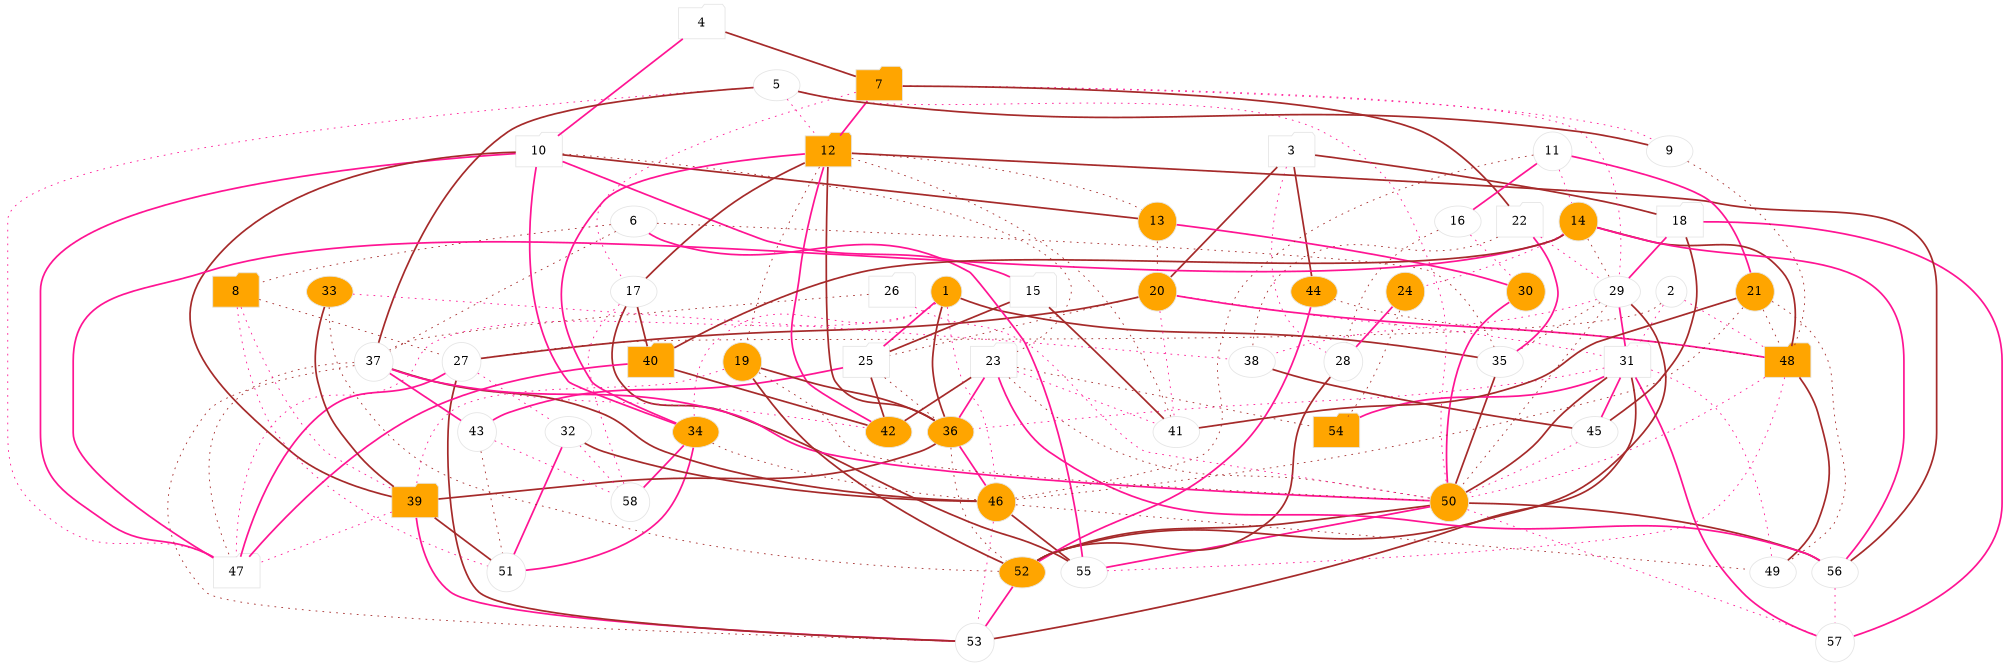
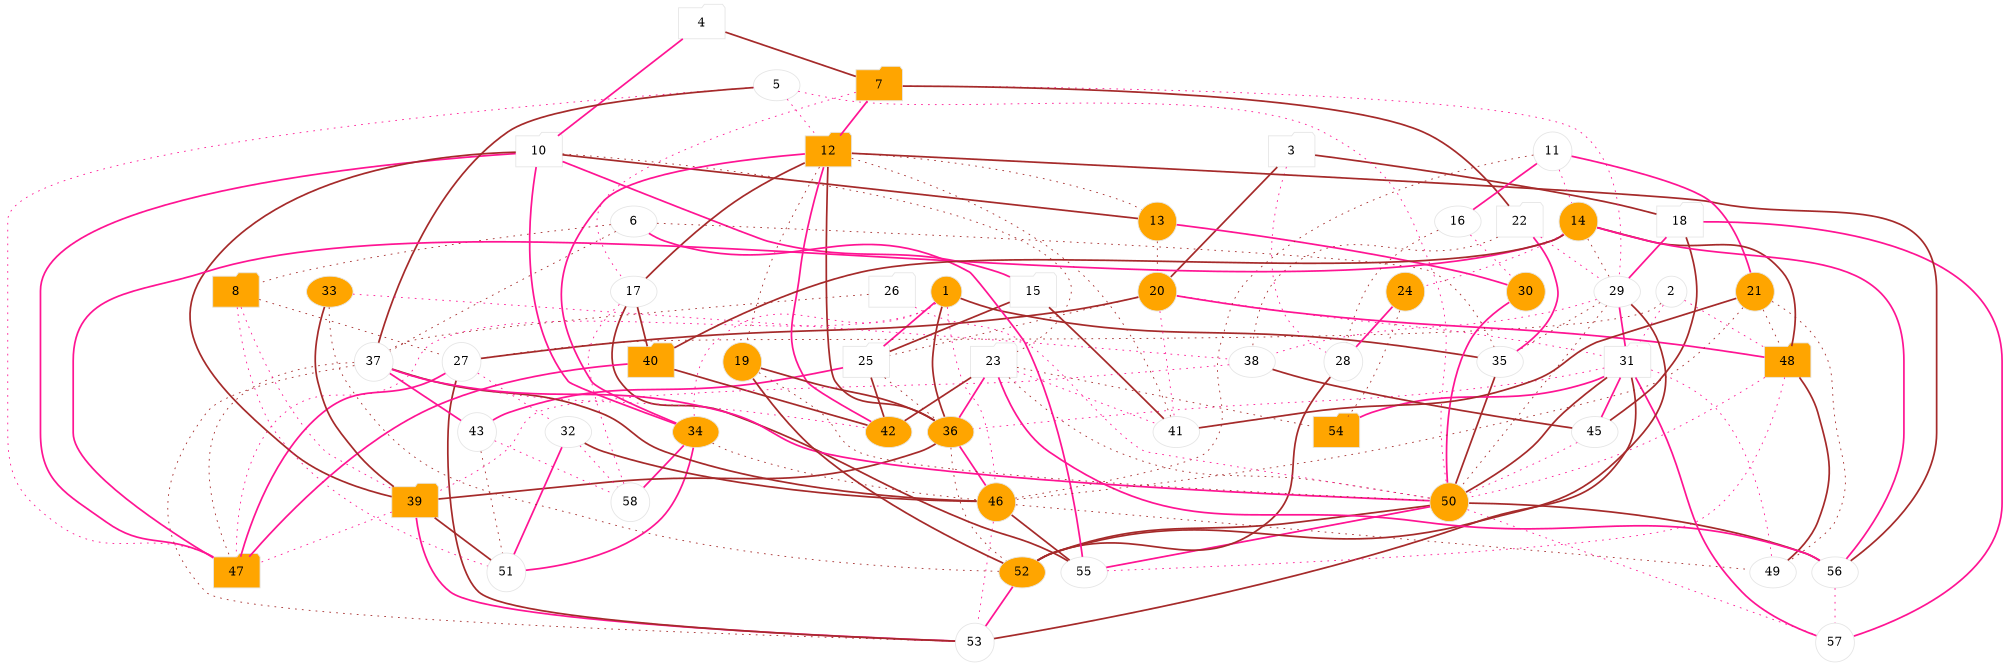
(1670, 151) -> none
(1314, 292) -> none
(563, 389) -> (798, 389)
(237, 572) -> (237, 572)
